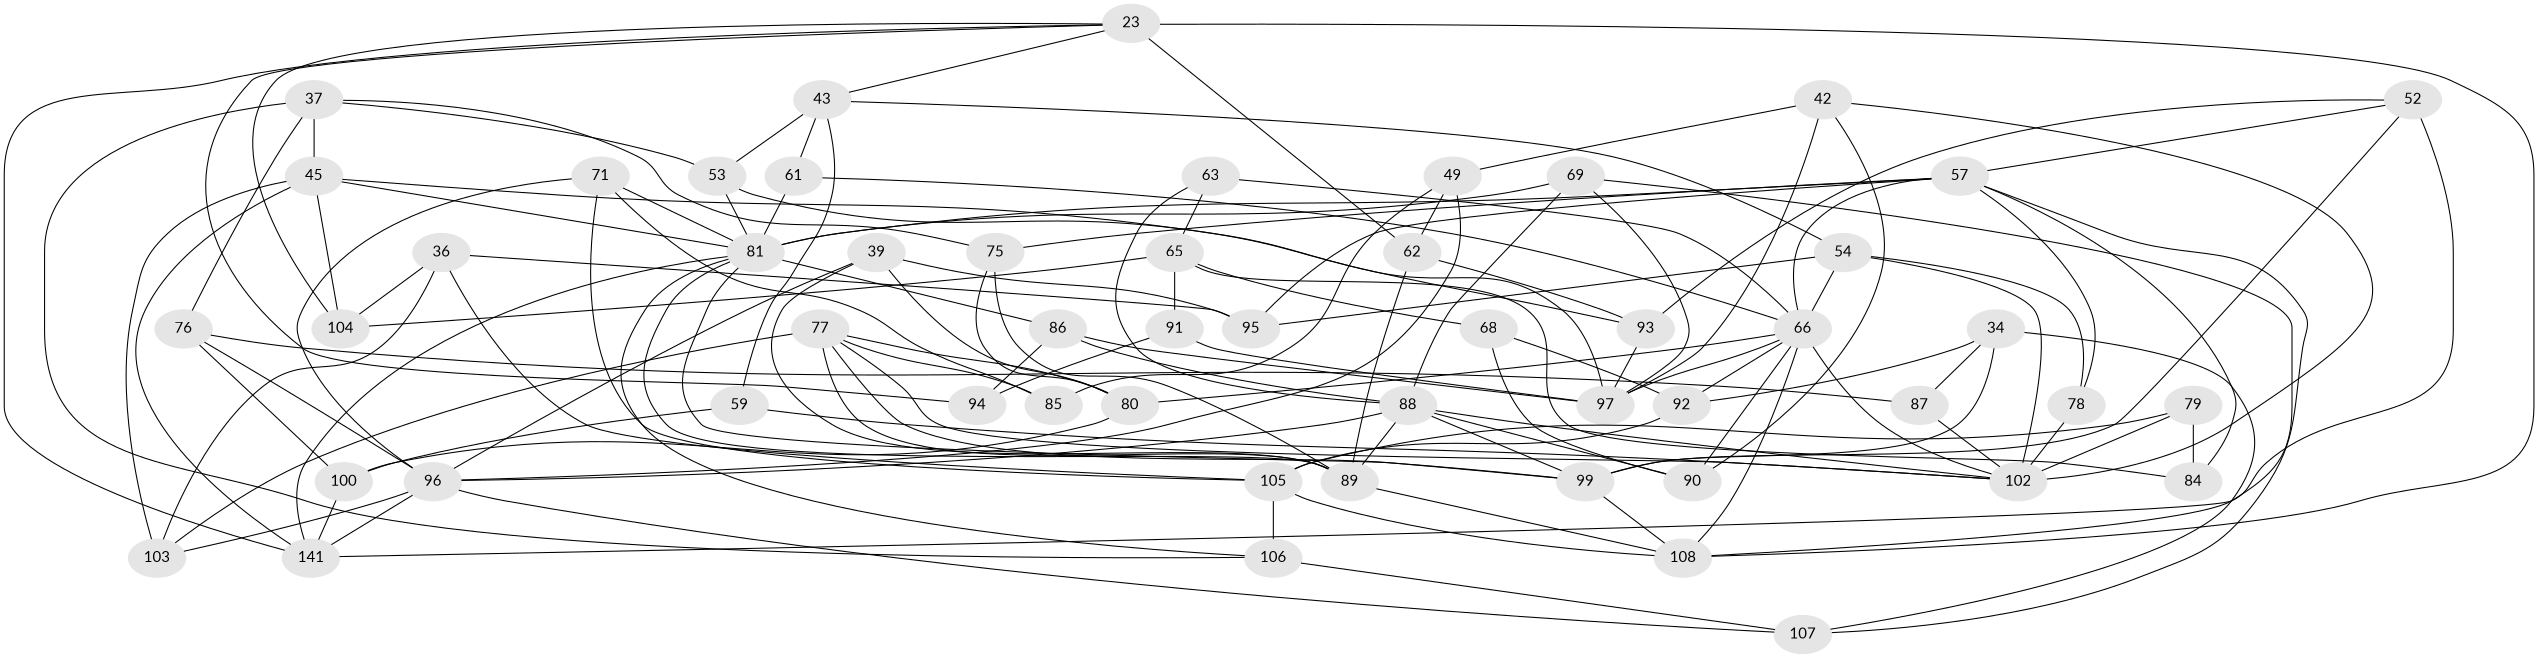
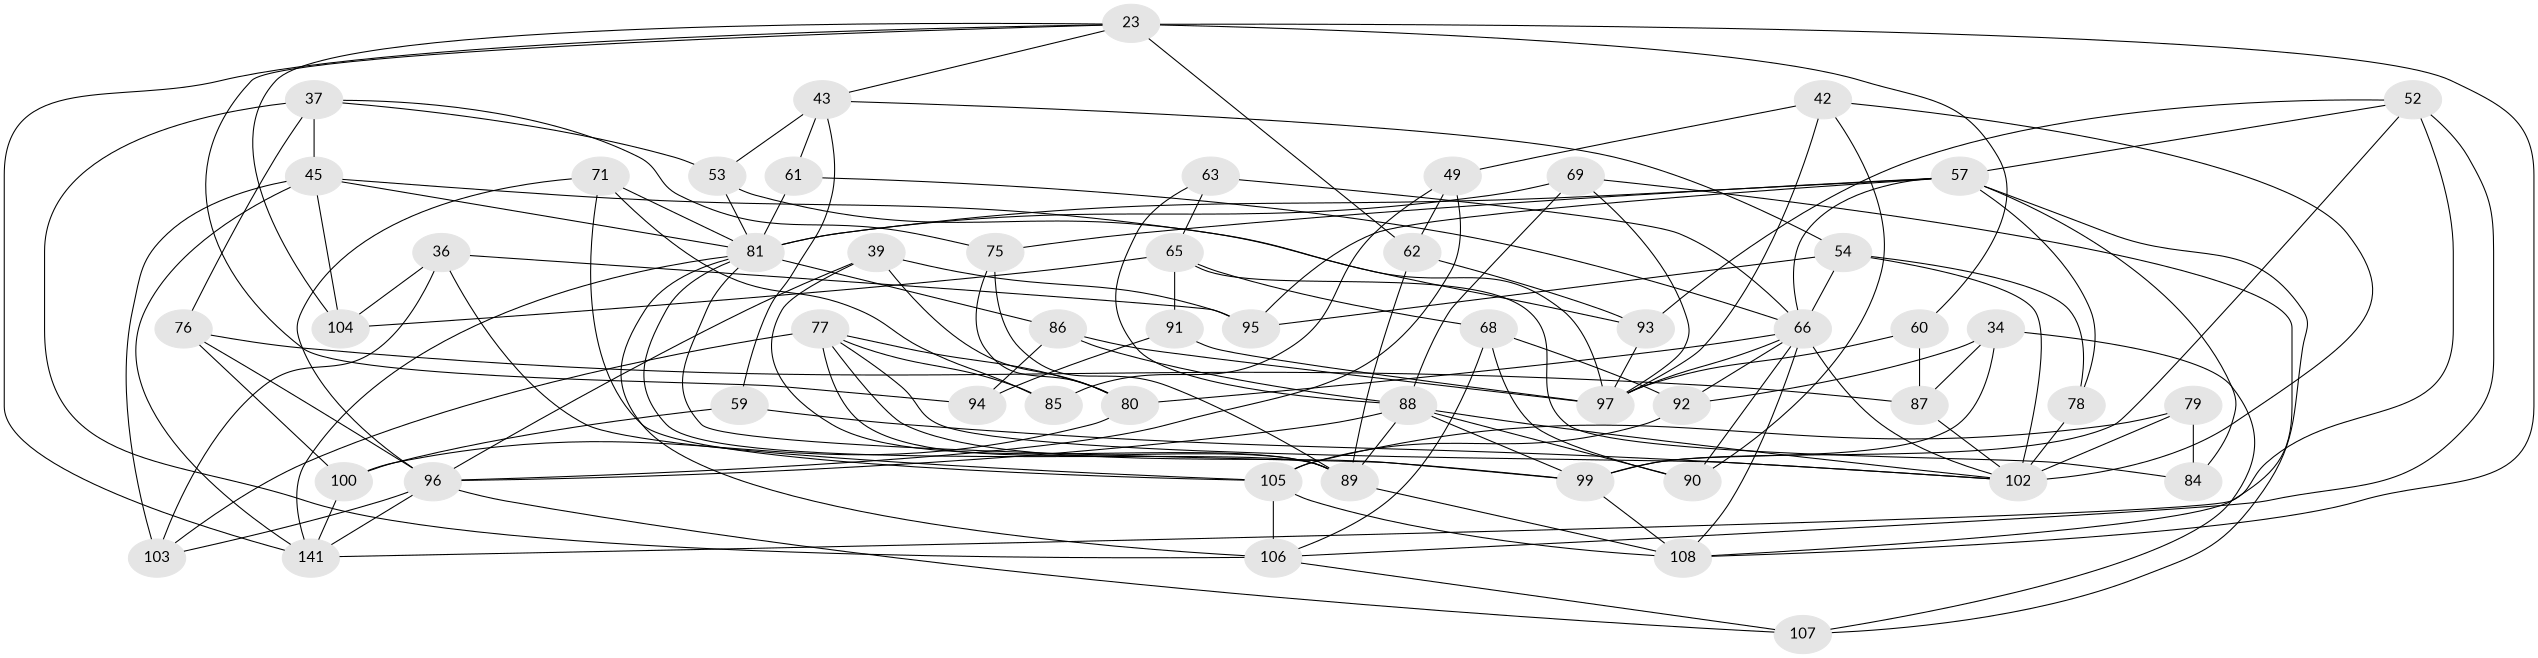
none -> (1920, 329)
none -> (1416, 472)
none -> (1873, 527)
